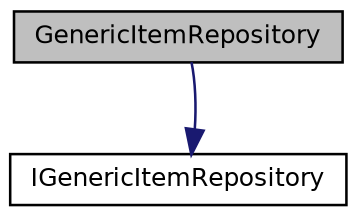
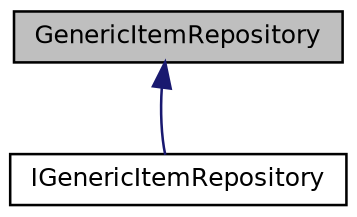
(195, 96) -> (161, 121)
